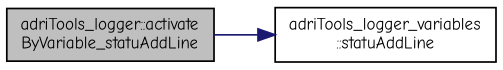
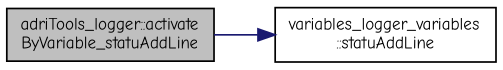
(386, 35) -> (386, 35)
